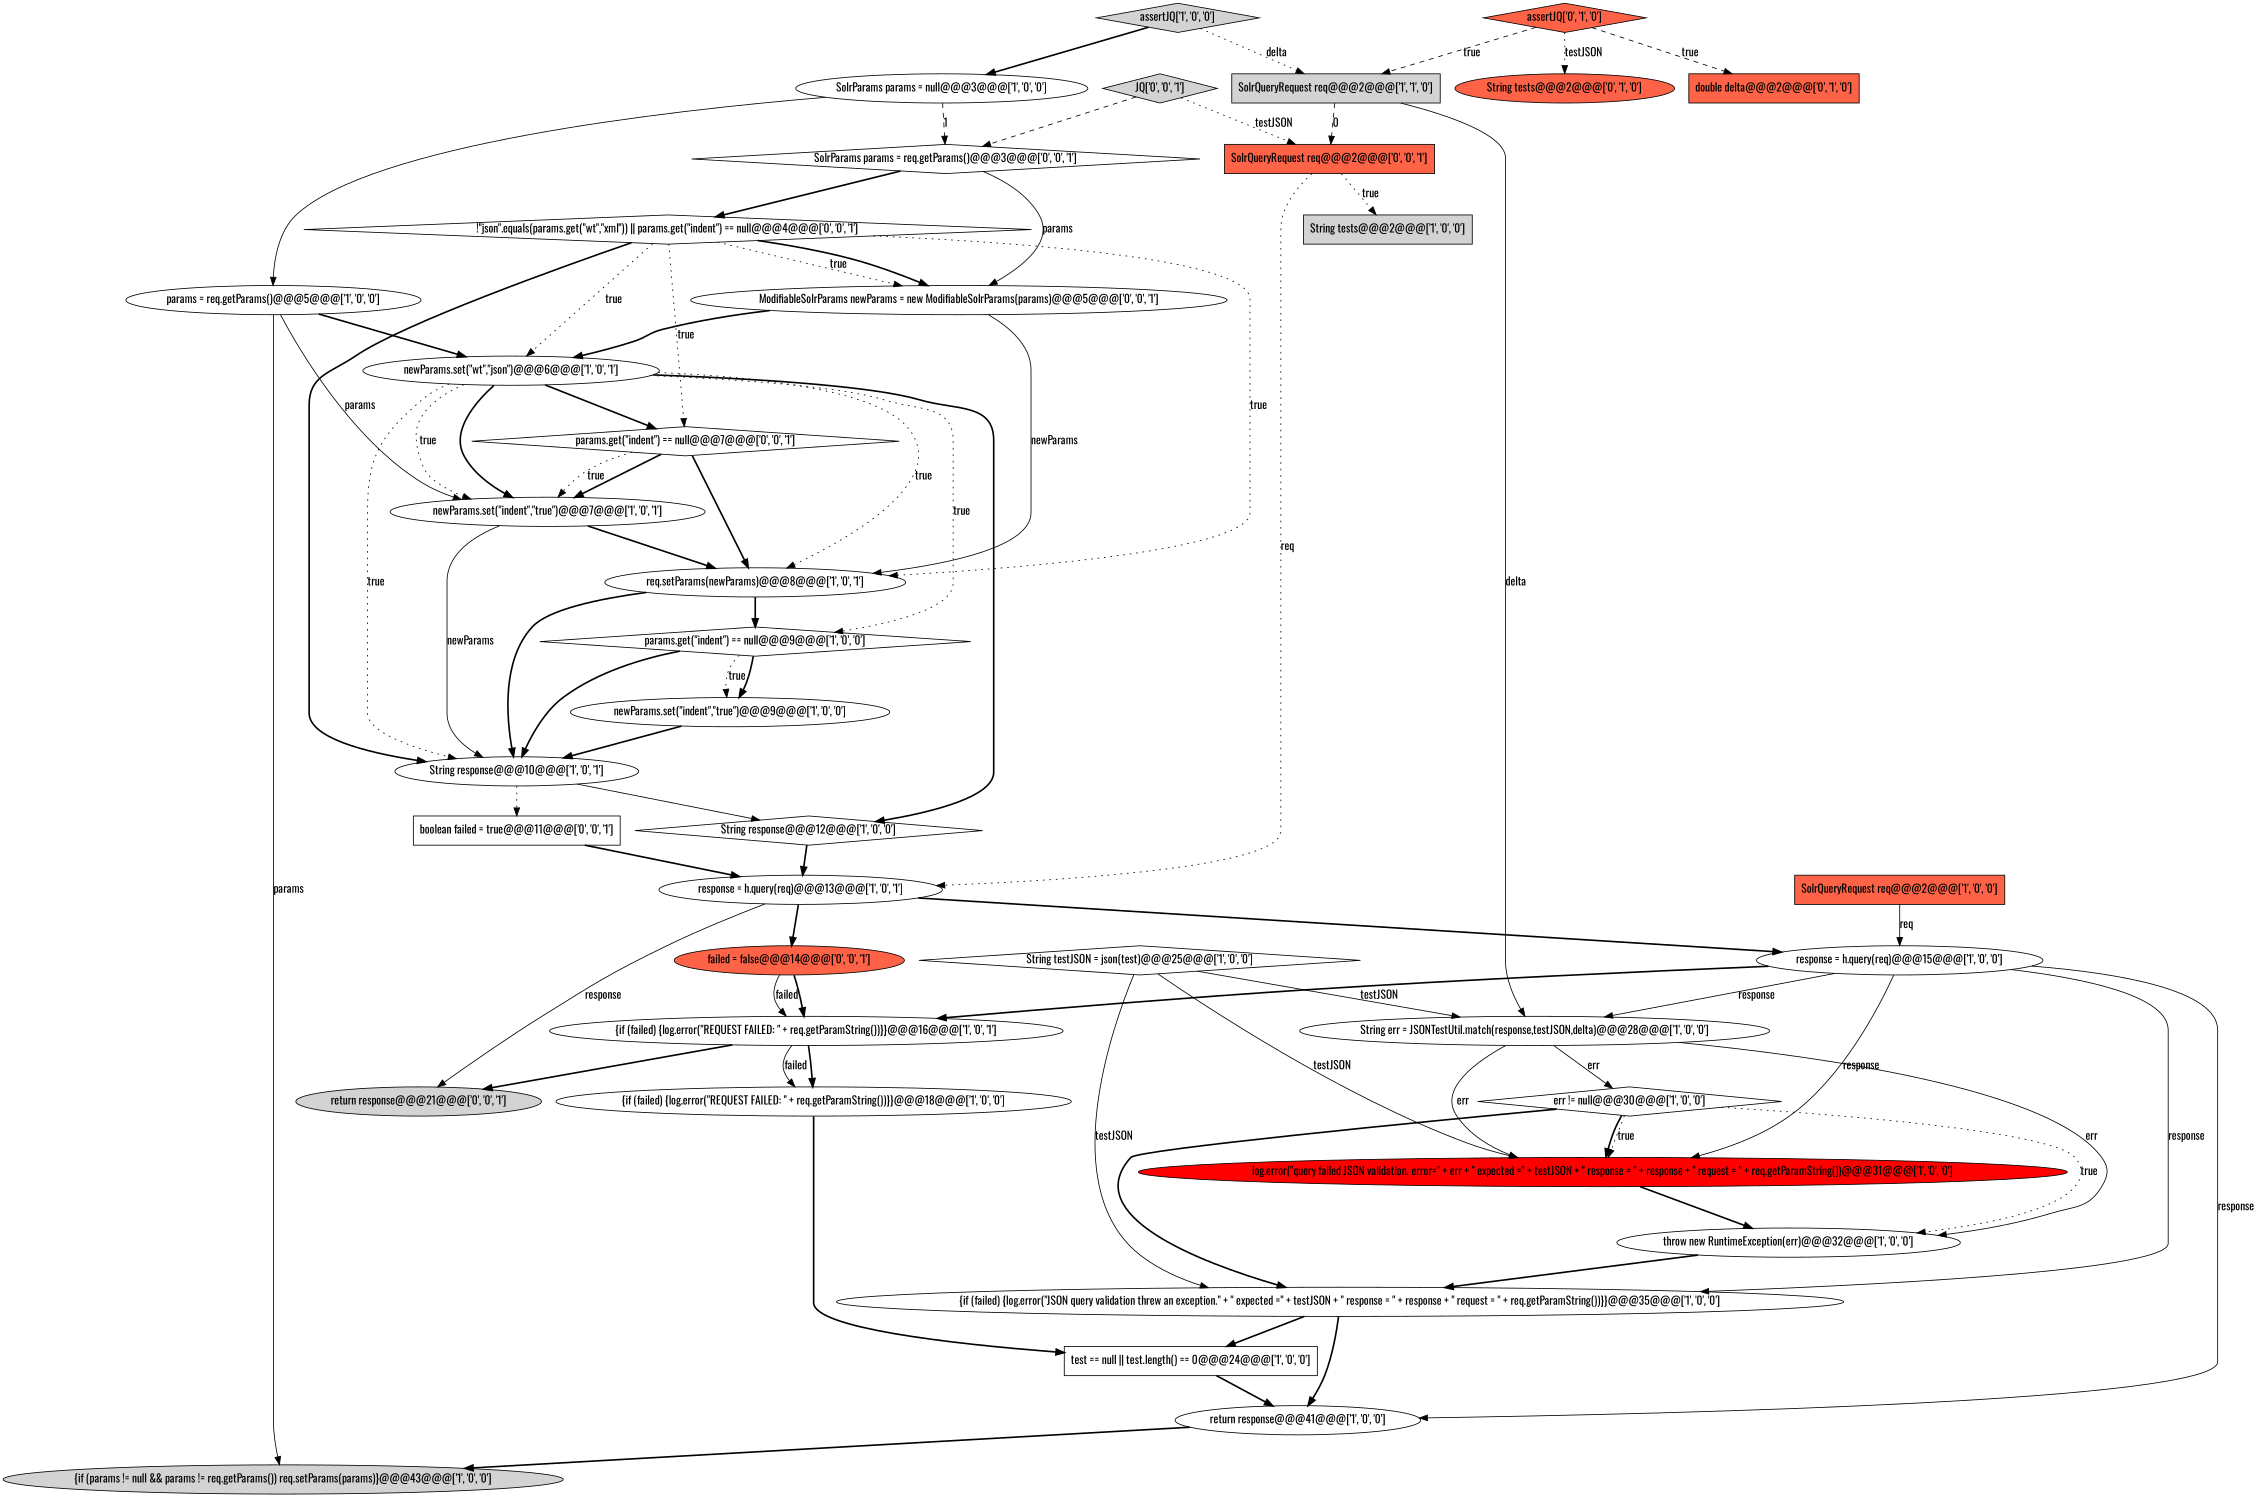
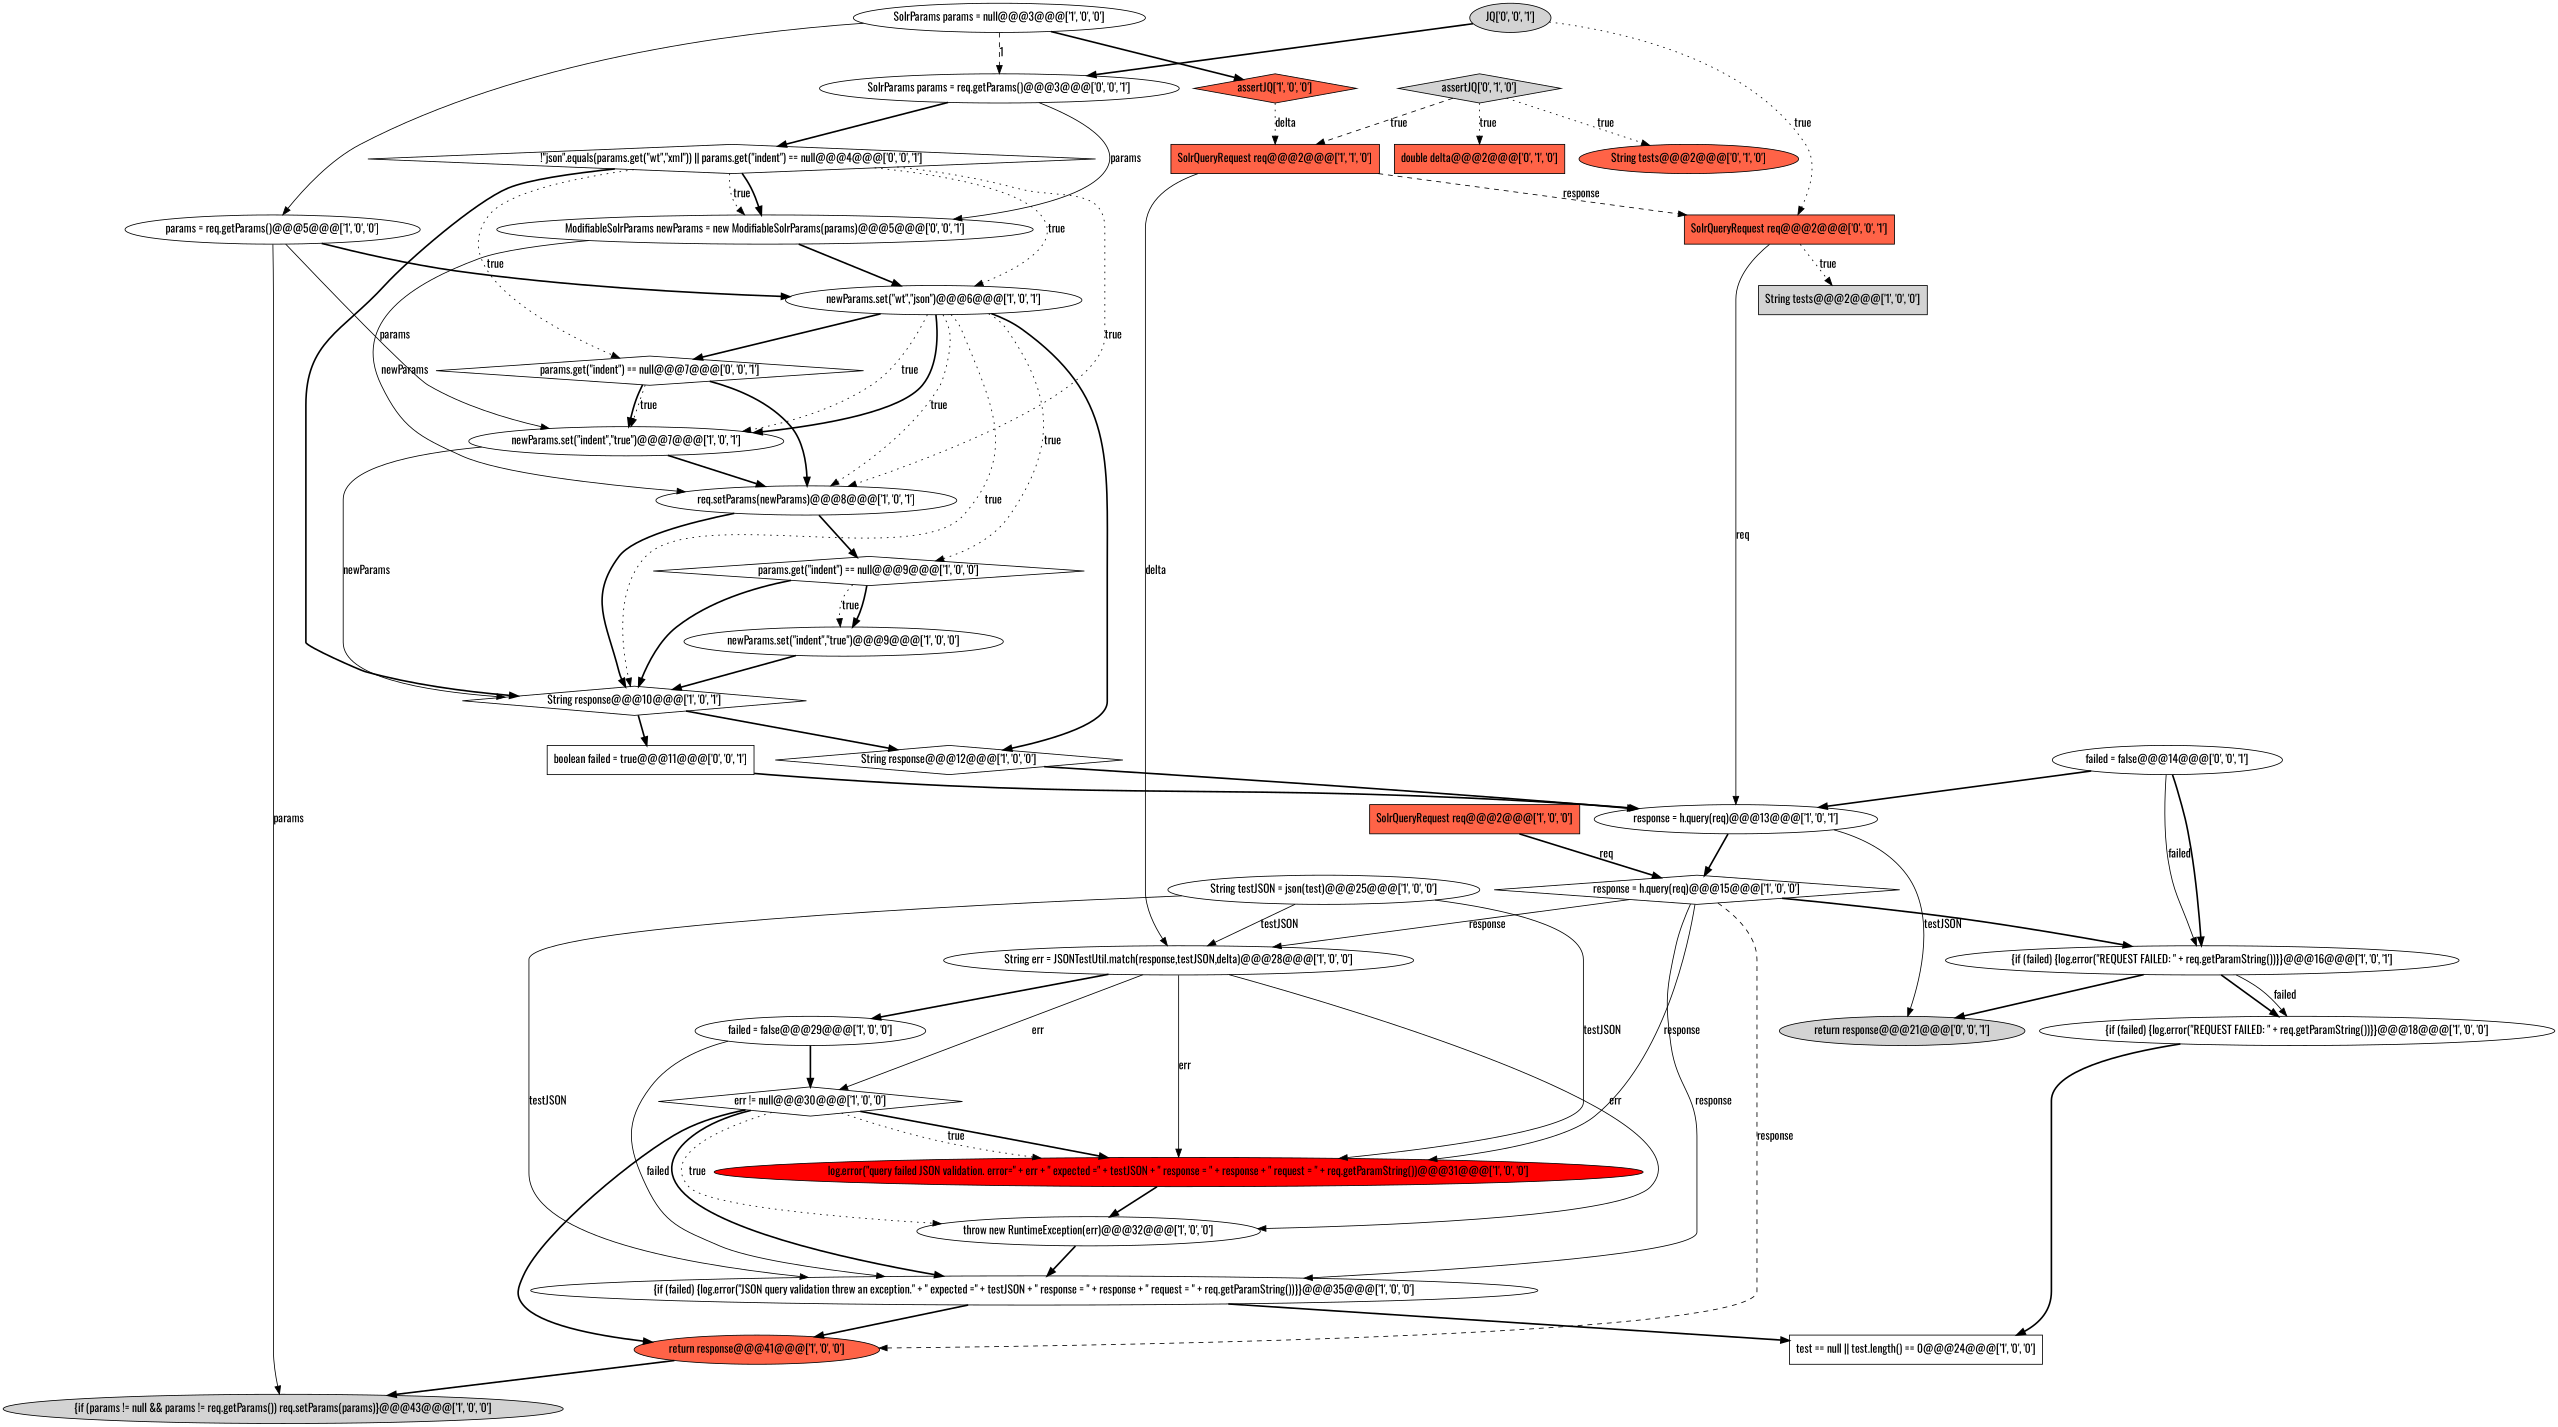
(1178, 18) -> (1275, 88)
(1565, 18) -> (1480, 88)
(1658, 49) -> (1480, 120)
(1072, 50) -> (1143, 55)
(1584, 53) -> (1606, 124)
(1160, 88) -> (1510, 18)
(1336, 88) -> (1275, 159)
(1063, 120) -> (1284, 49)
(1274, 124) -> (1803, 124)
(1336, 124) -> (1582, 194)
(946, 159) -> (999, 88)
(1281, 671) -> (1736, 514)
(517, 771) -> (634, 701)
(517, 797) -> (641, 726)
(664, 801) -> (788, 730)
(796, 921) -> (1959, 789)
(1900, 921) -> (1586, 855)
(789, 960) -> (2167, 760)
(1140, 960) -> (1324, 890)
(1900, 960) -> (1697, 890)
(604, 996) -> (1943, 925)
none -> (810, 1031)
(1241, 1389) -> (561, 1226)
(2094, 1390) -> (1526, 1329)
(1298, 1420) -> (757, 1350)
